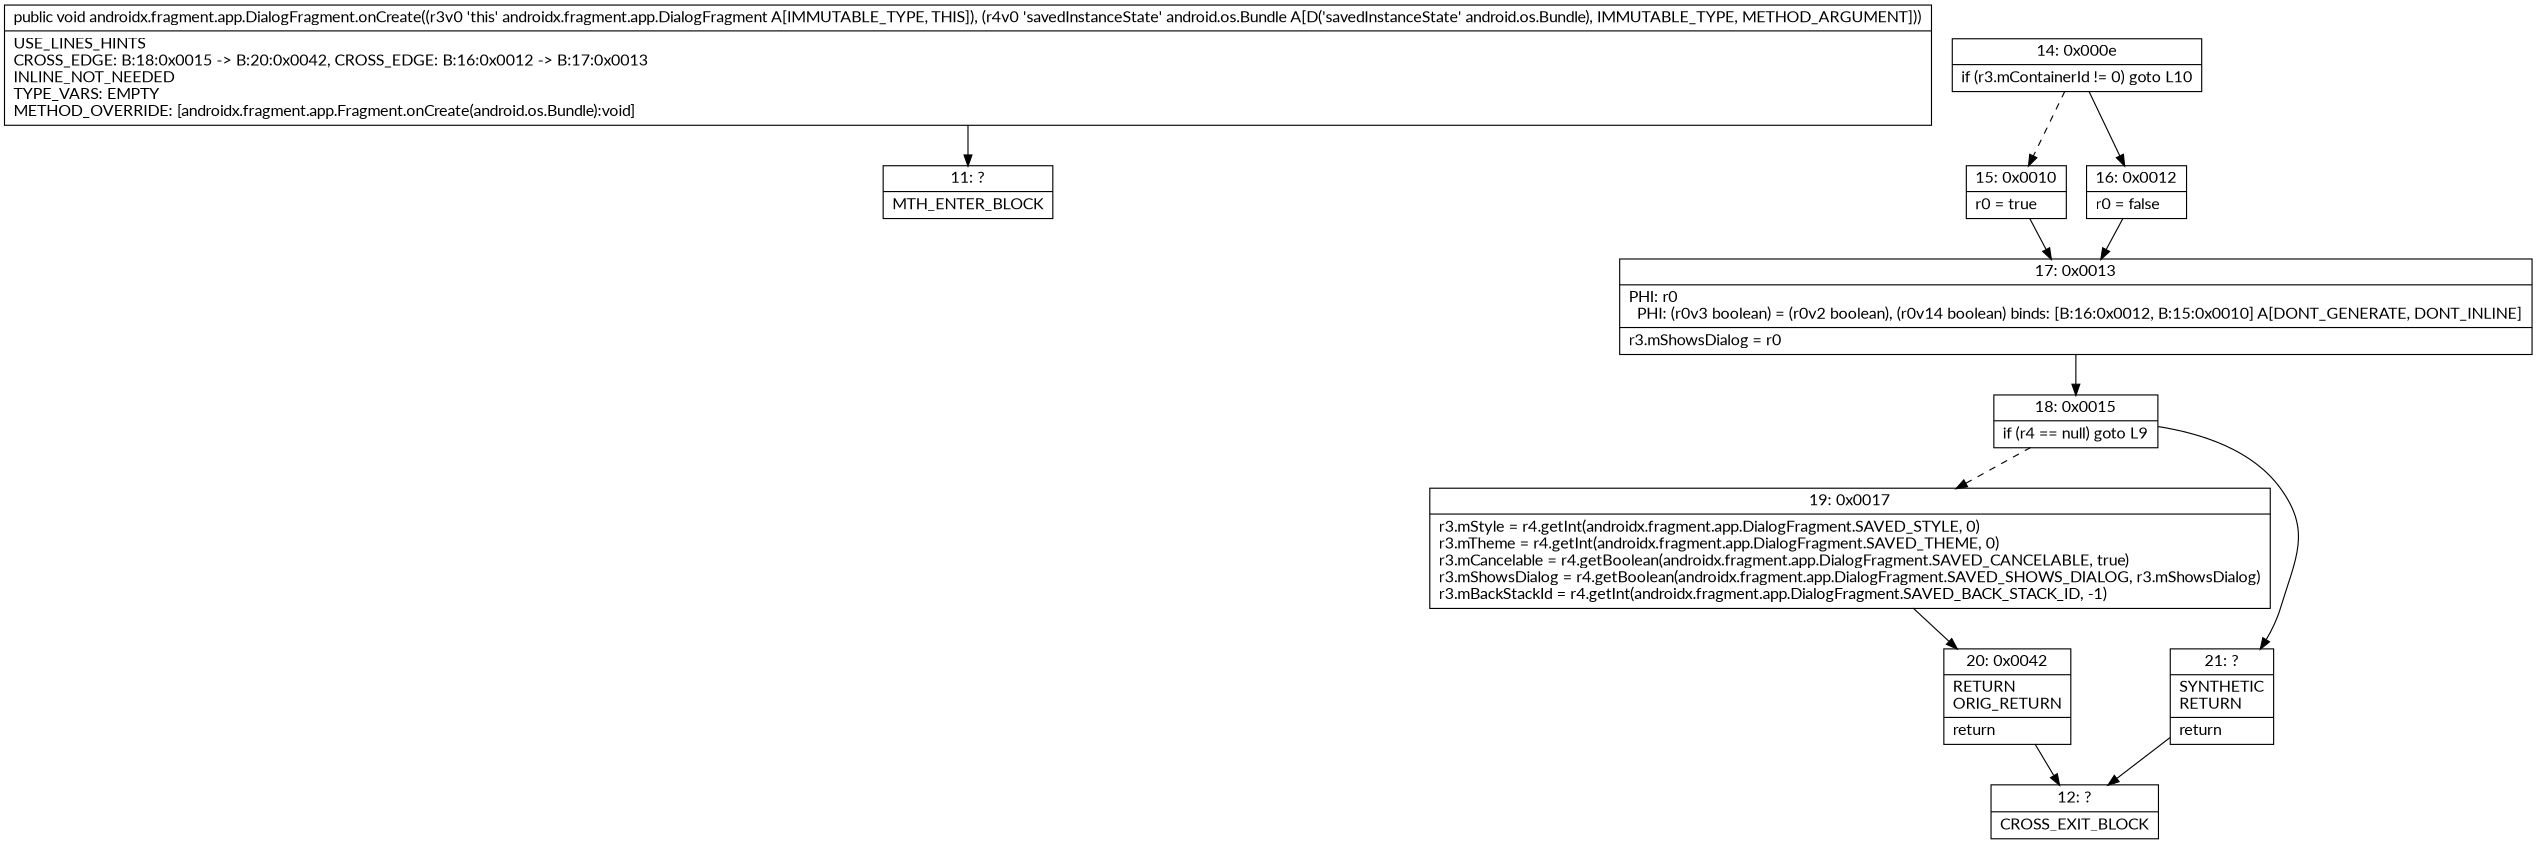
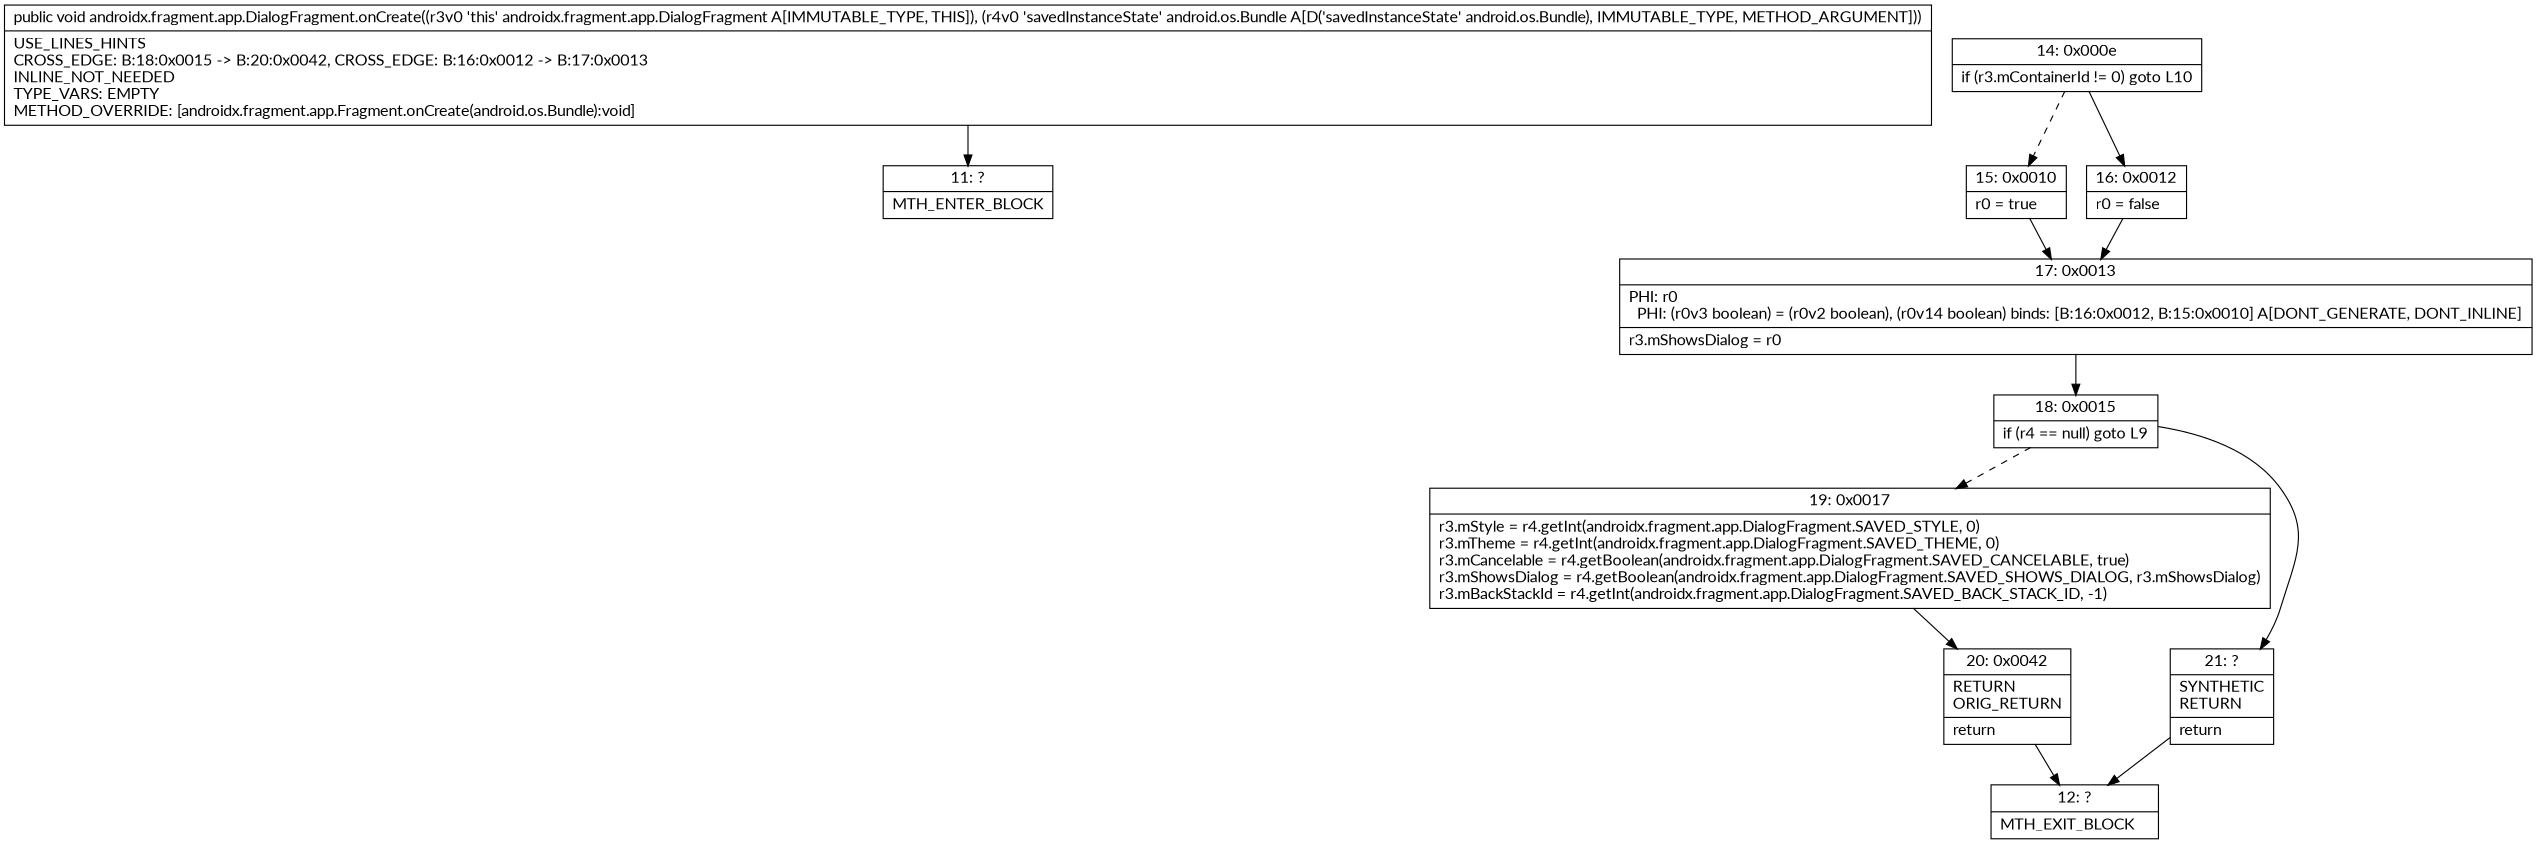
(2075, 825) -> (2067, 825)
